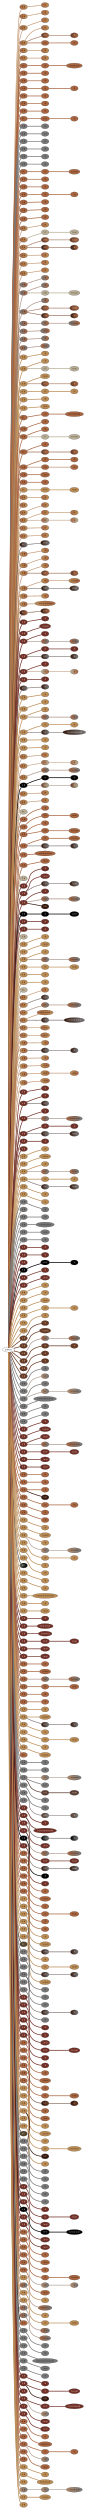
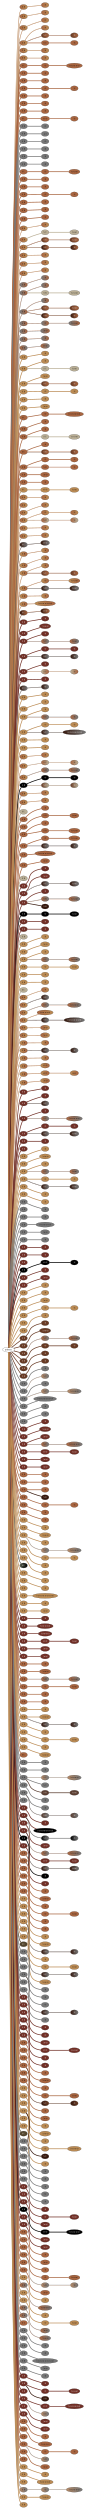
(45, 1831) -> (45, 1831)
(11, 1837) -> (11, 1837)
